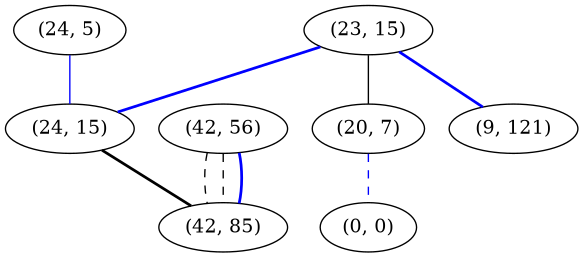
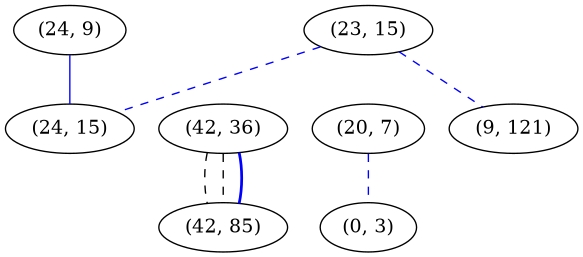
(70, 30) -> (70, 30)
(219, 79) -> (219, 79)
(441, 79) -> (441, 79)
(368, 80) -> none
(223, 129) -> (223, 129)
(147, 178) -> none
(368, 227) -> (368, 227)
